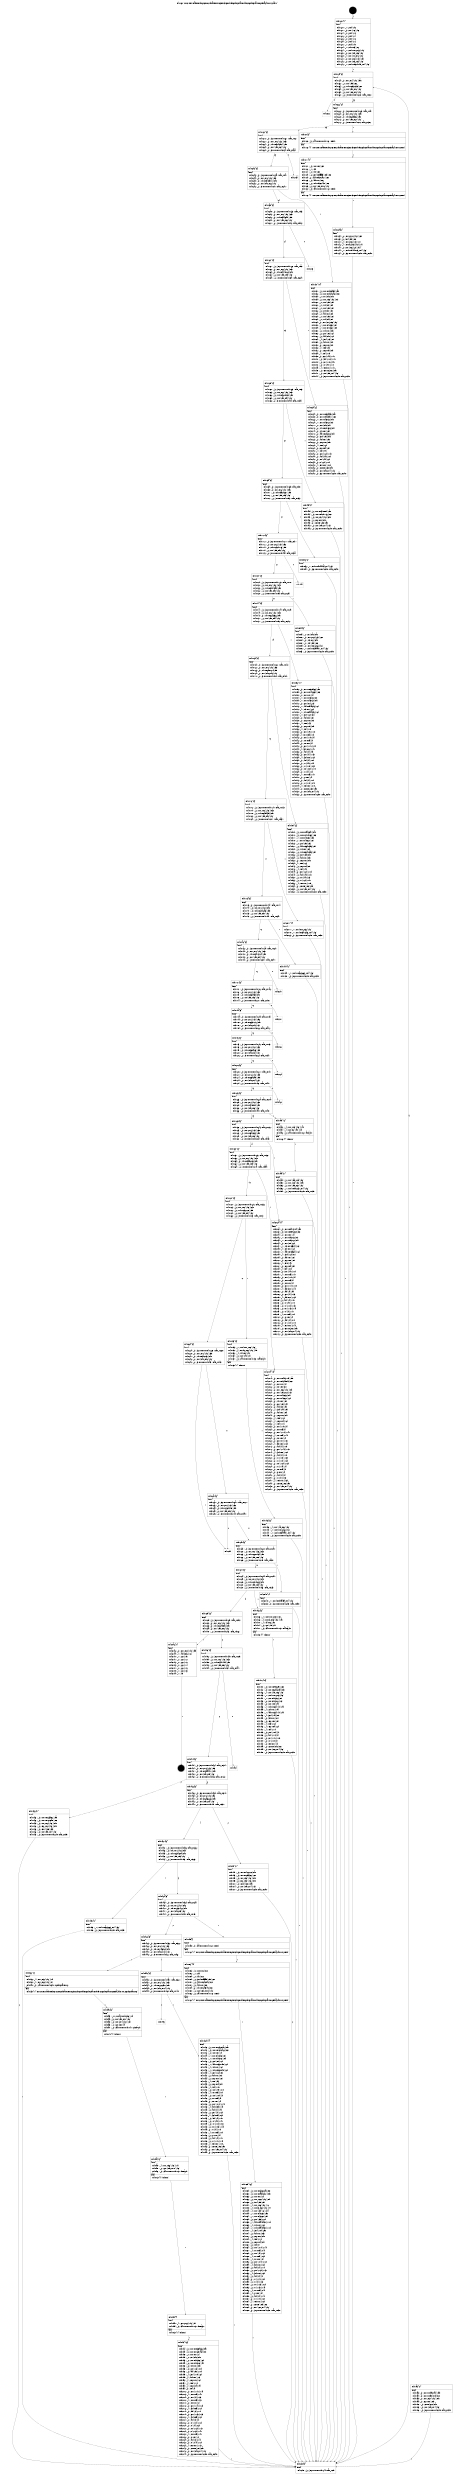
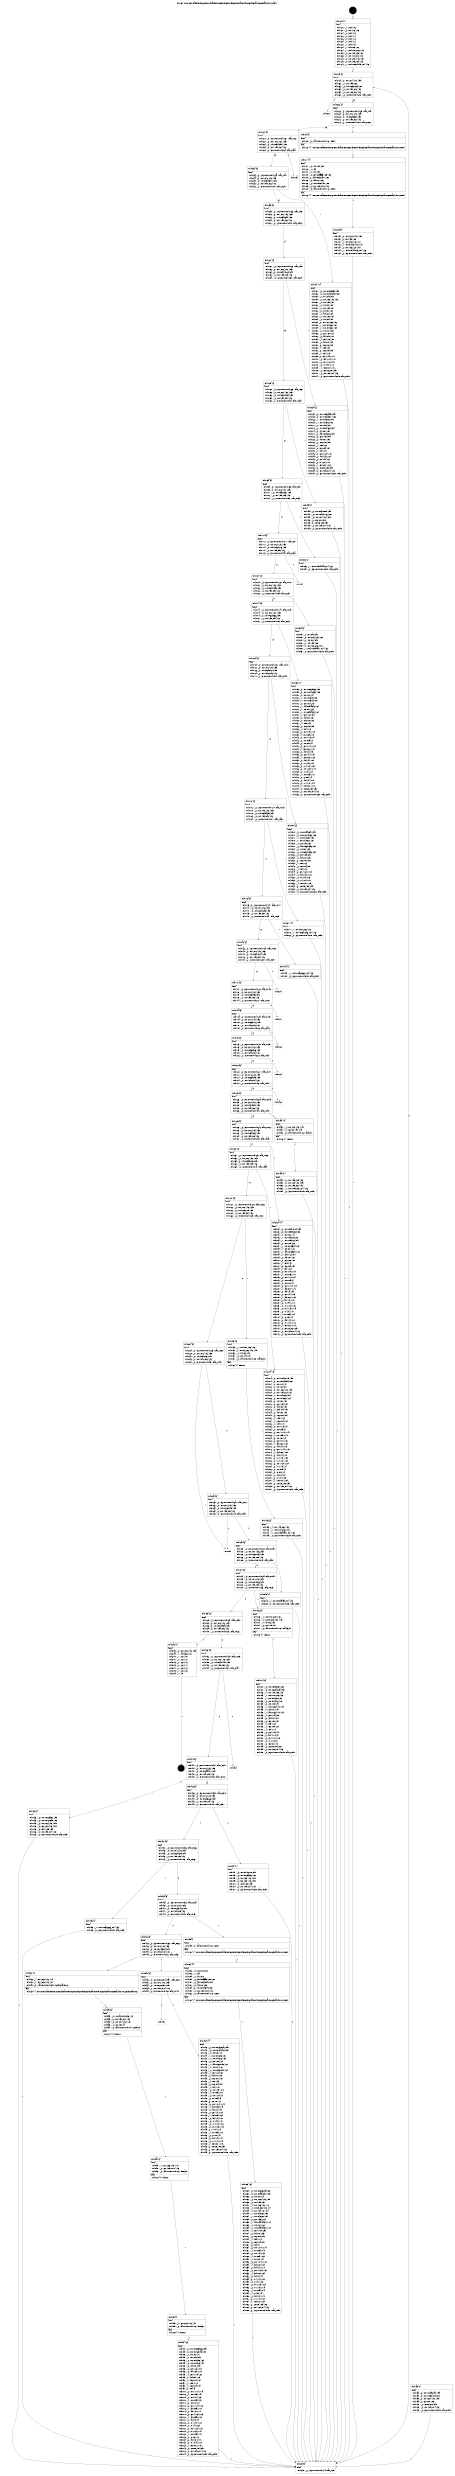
(310, 269) -> none
